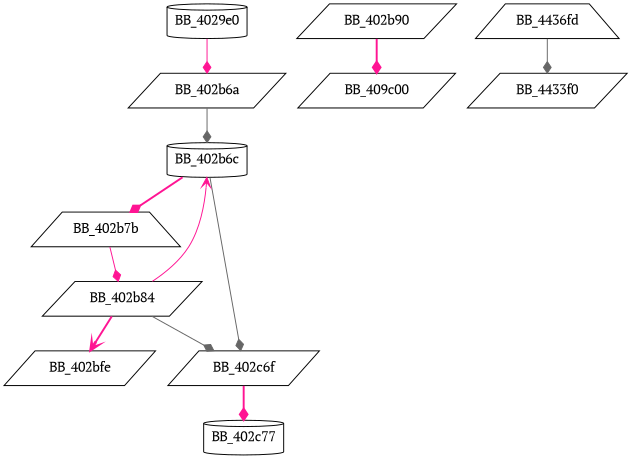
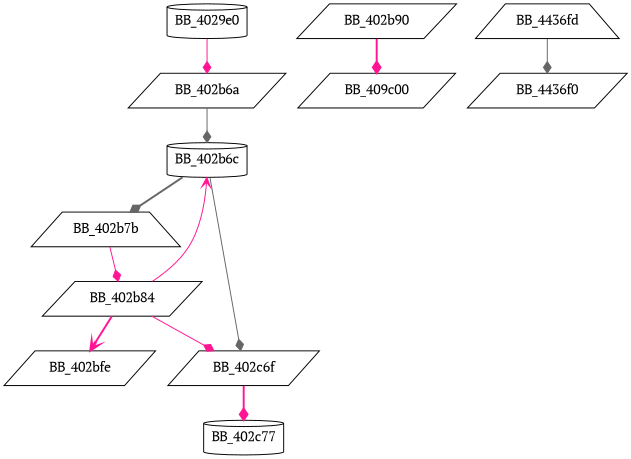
(547, 91) -> (547, 91)
(161, 191) -> (161, 191)
(178, 331) -> (178, 331)
